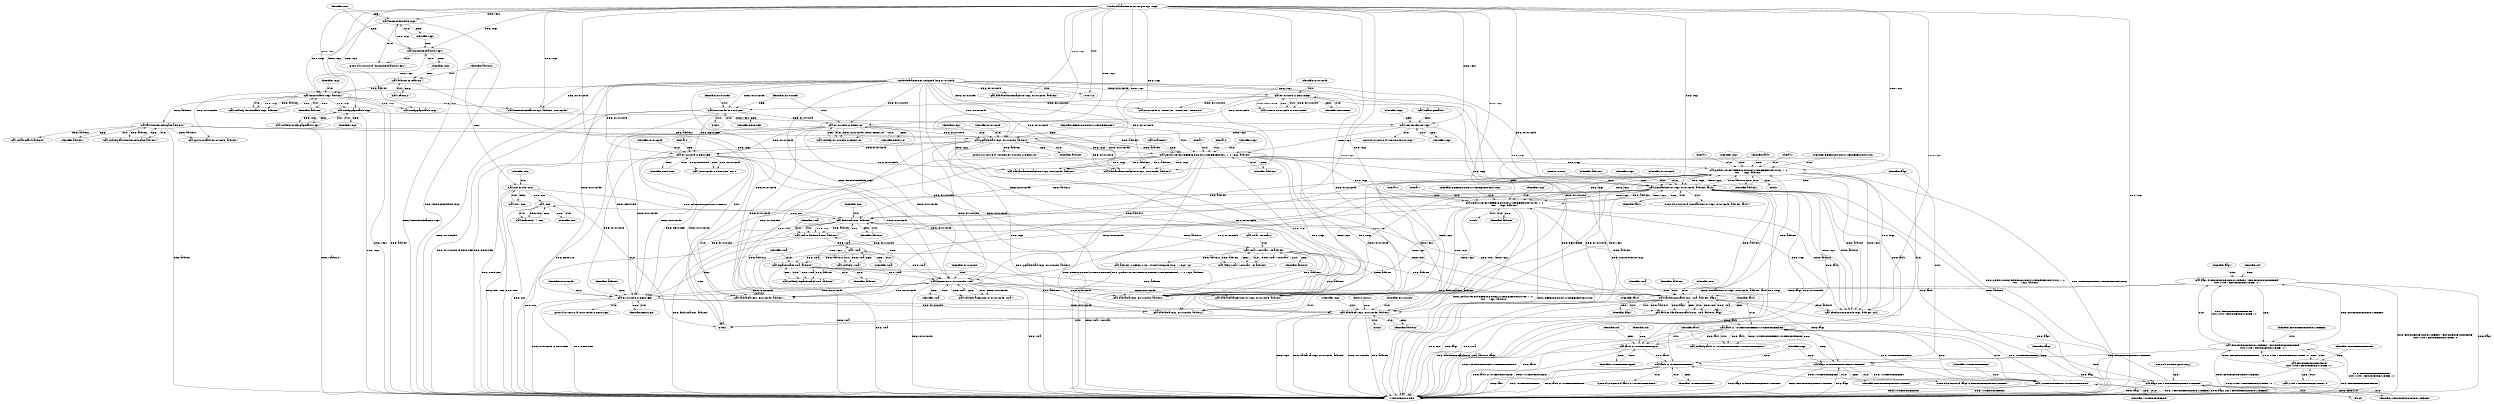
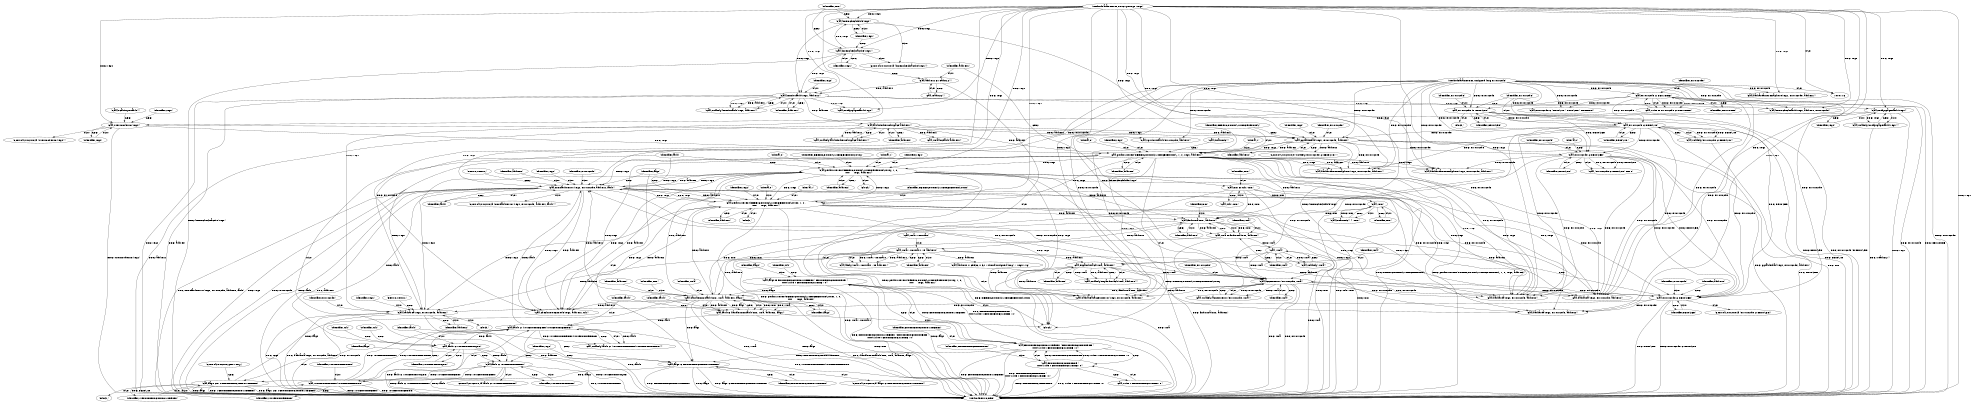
(705, 204) -> (1254, 204)
(1383, 272) -> (999, 272)
(2355, 346) -> (967, 346)
(524, 384) -> (1829, 370)
